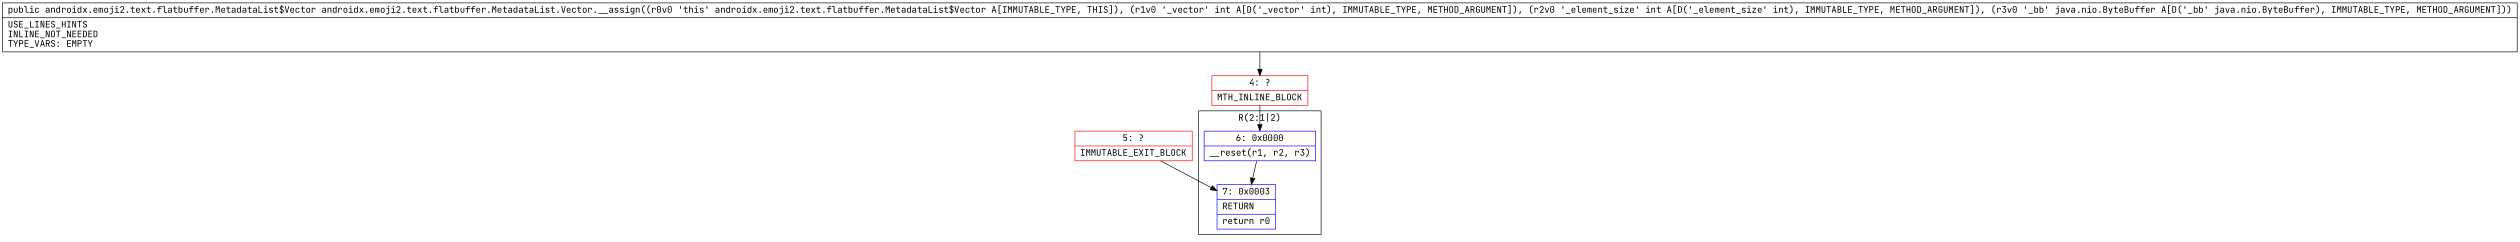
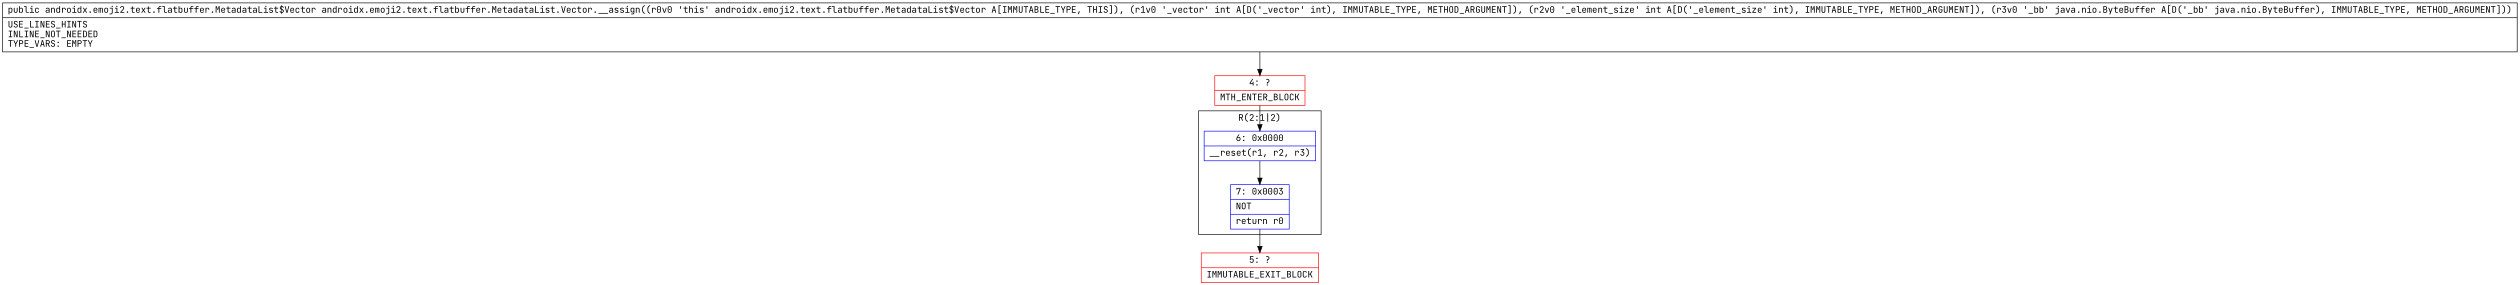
(1260, 98) -> (1260, 98)
(1186, 174) -> (1260, 239)
(1238, 207) -> (1244, 207)
